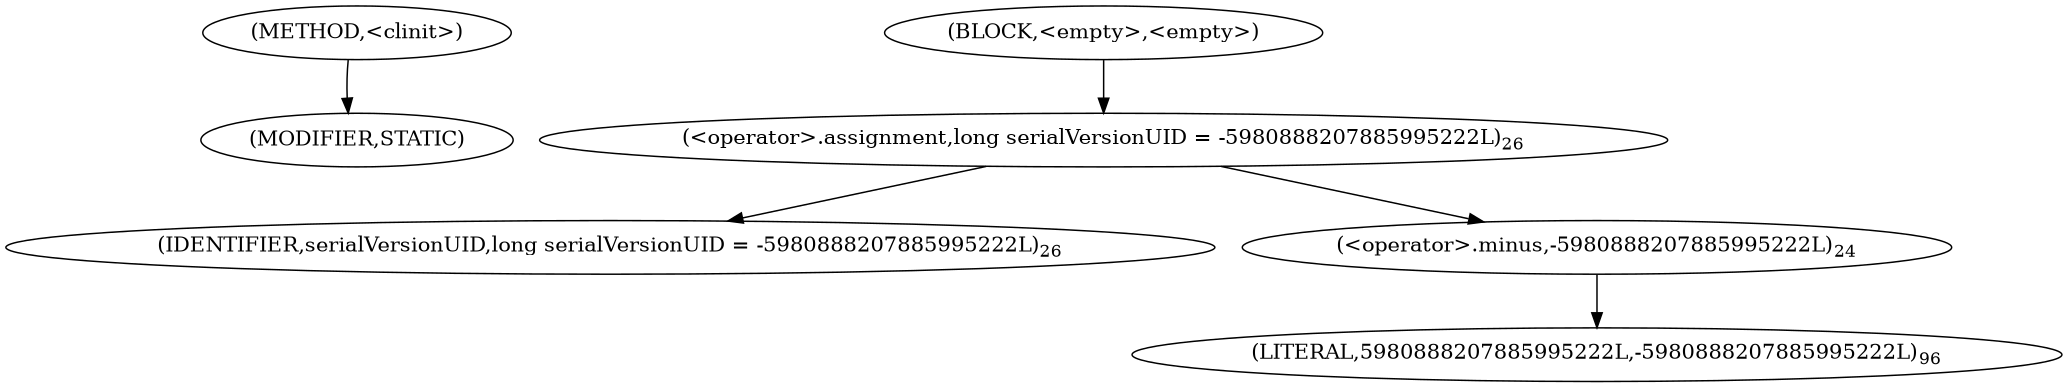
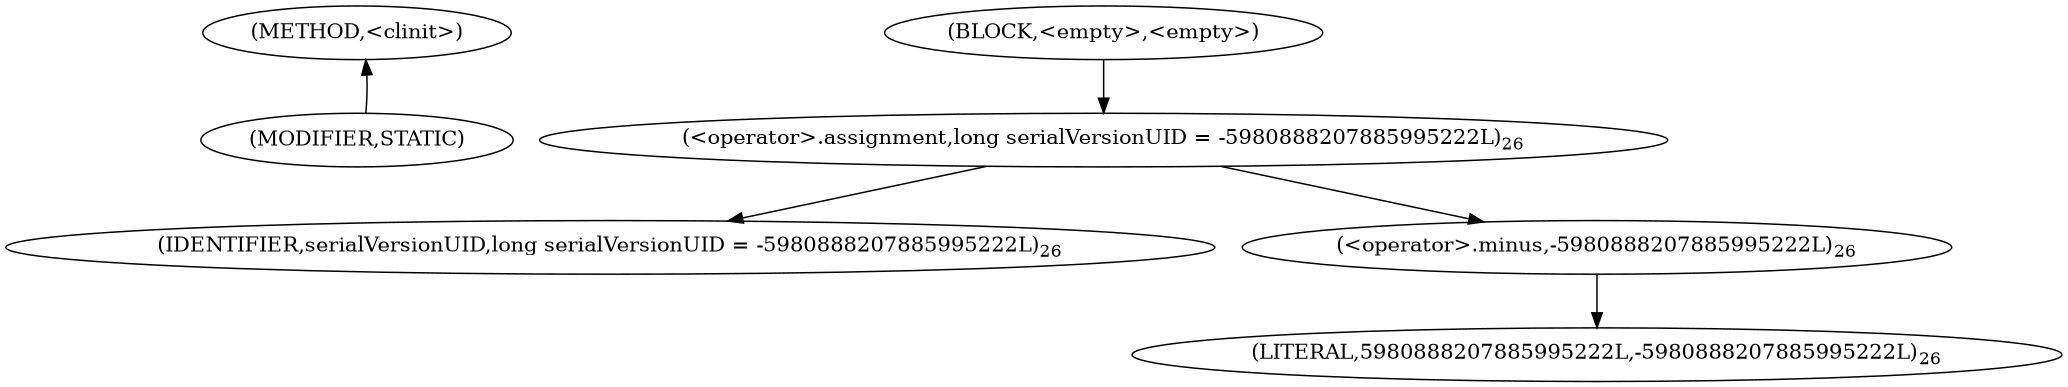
(347, 79) -> (367, 94)
(1846, 245) -> (1846, 245)
(1931, 352) -> (1931, 352)
